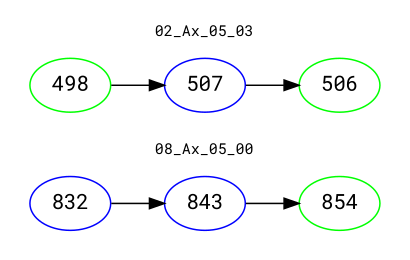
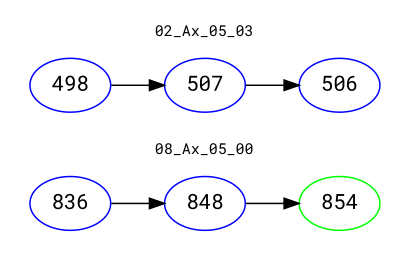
(70, 85) -> (70, 85)
(340, 85) -> (340, 85)
(70, 203) -> (70, 203)
(205, 203) -> (205, 203)
